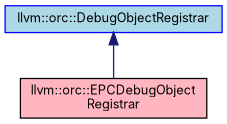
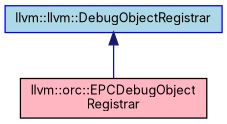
(114, 19) -> (114, 19)
